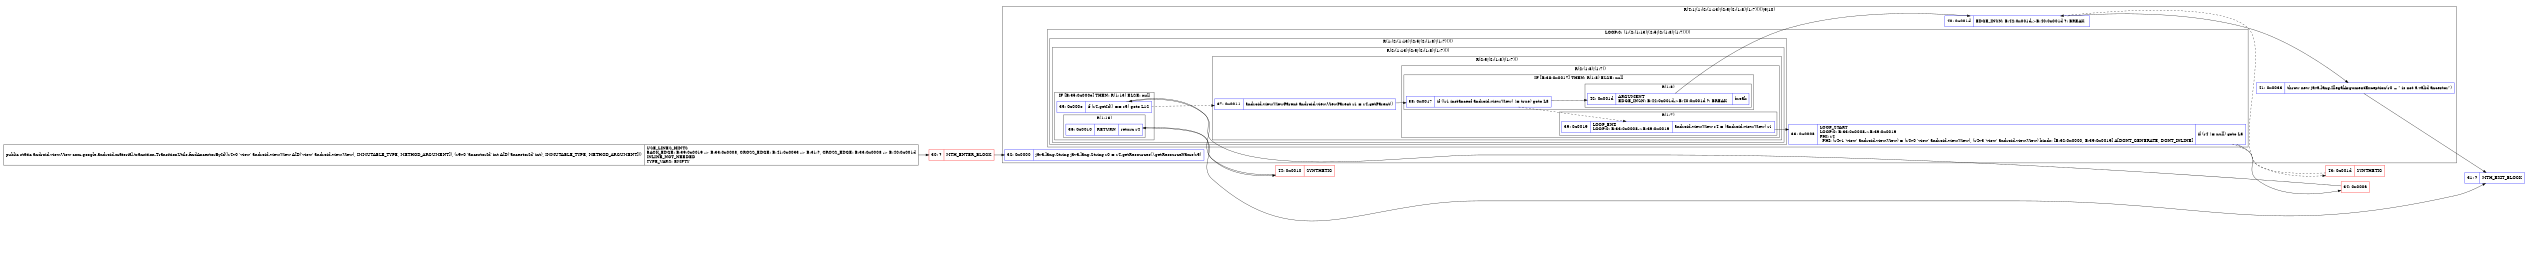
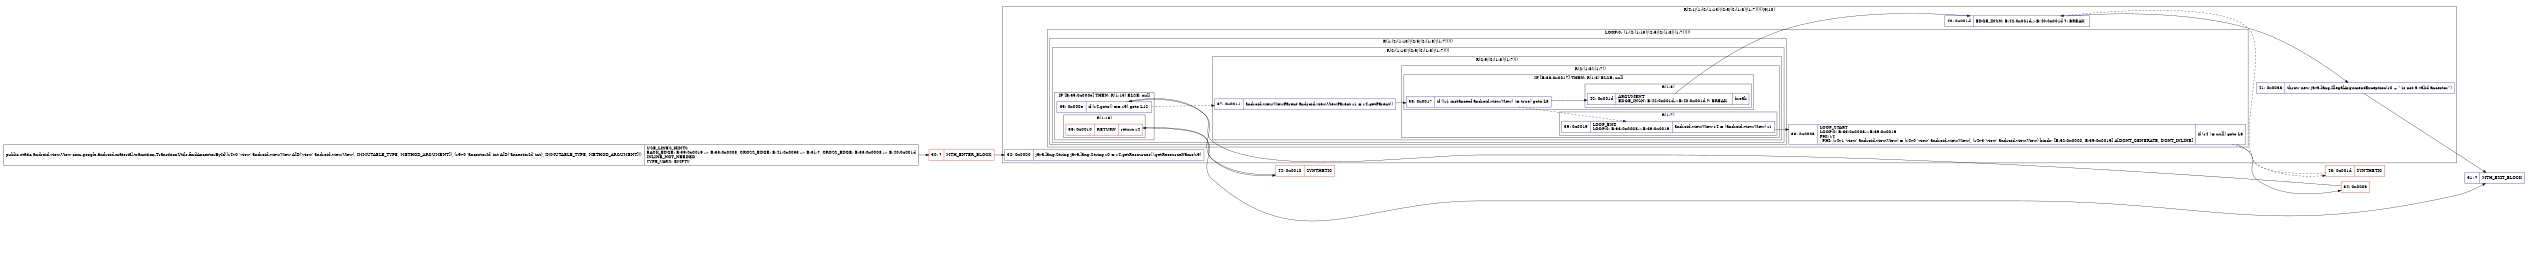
(1118, 107) -> (1118, 107)
(1104, 130) -> (1104, 130)
